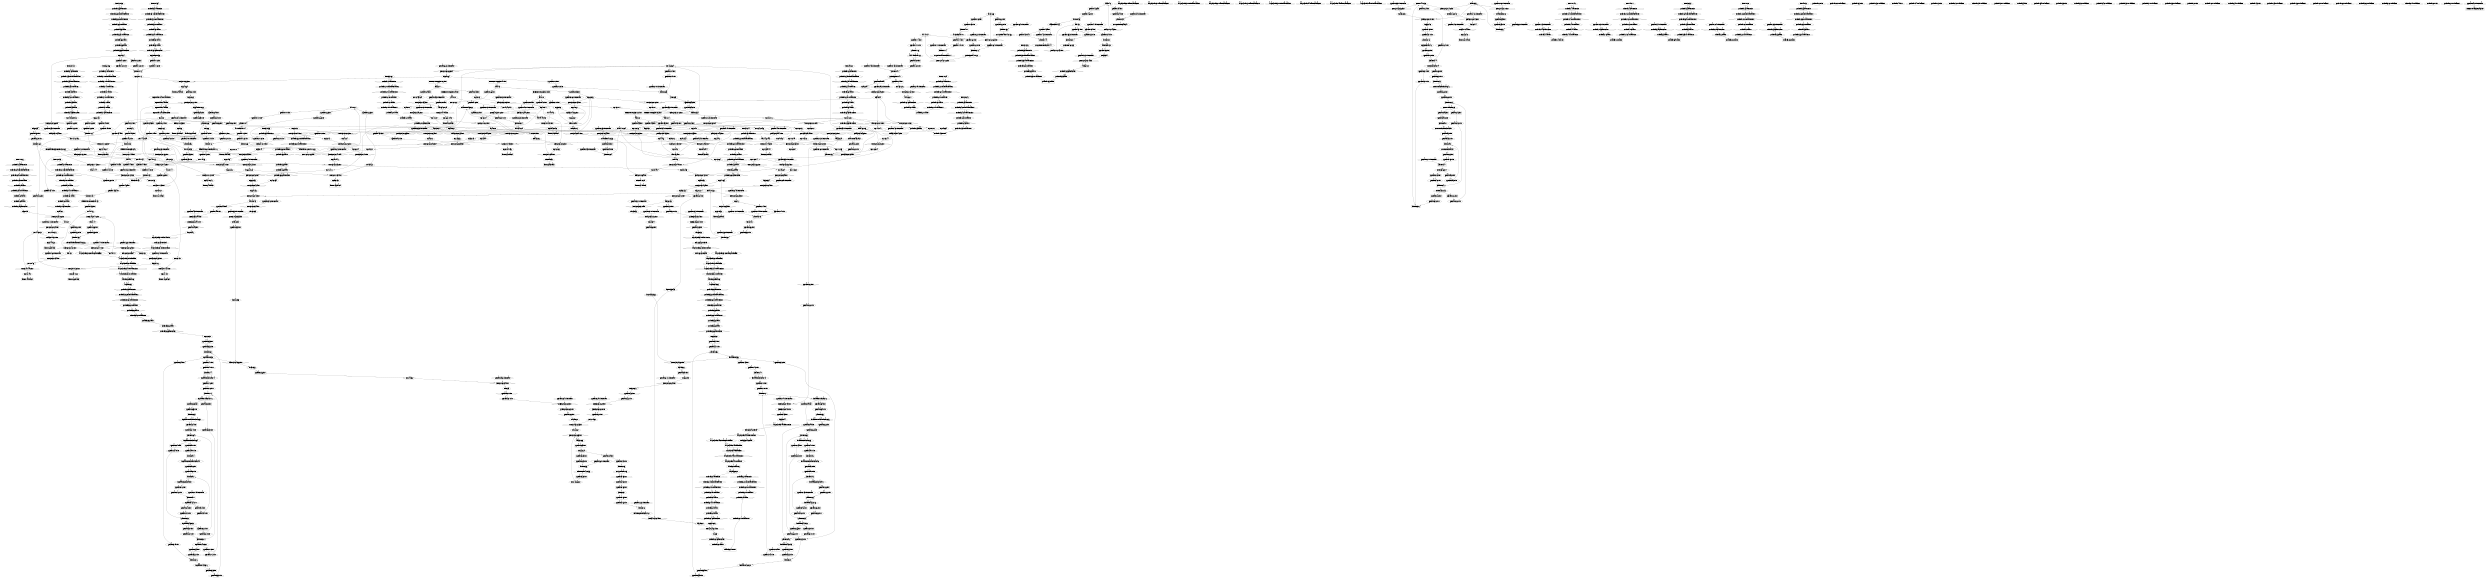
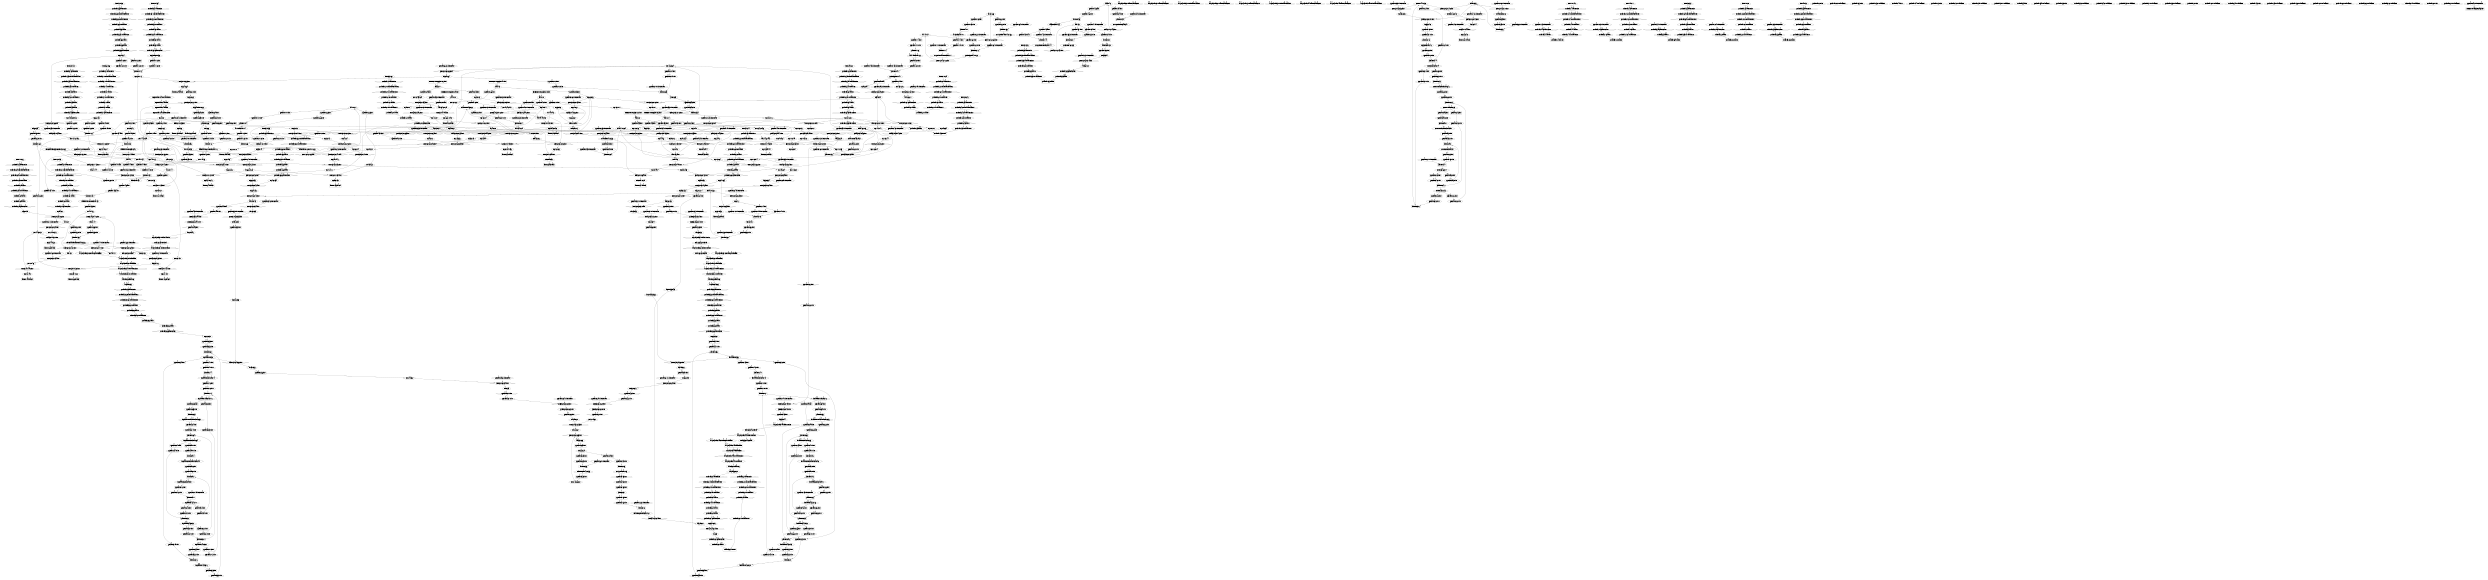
none -> (282, 160)
